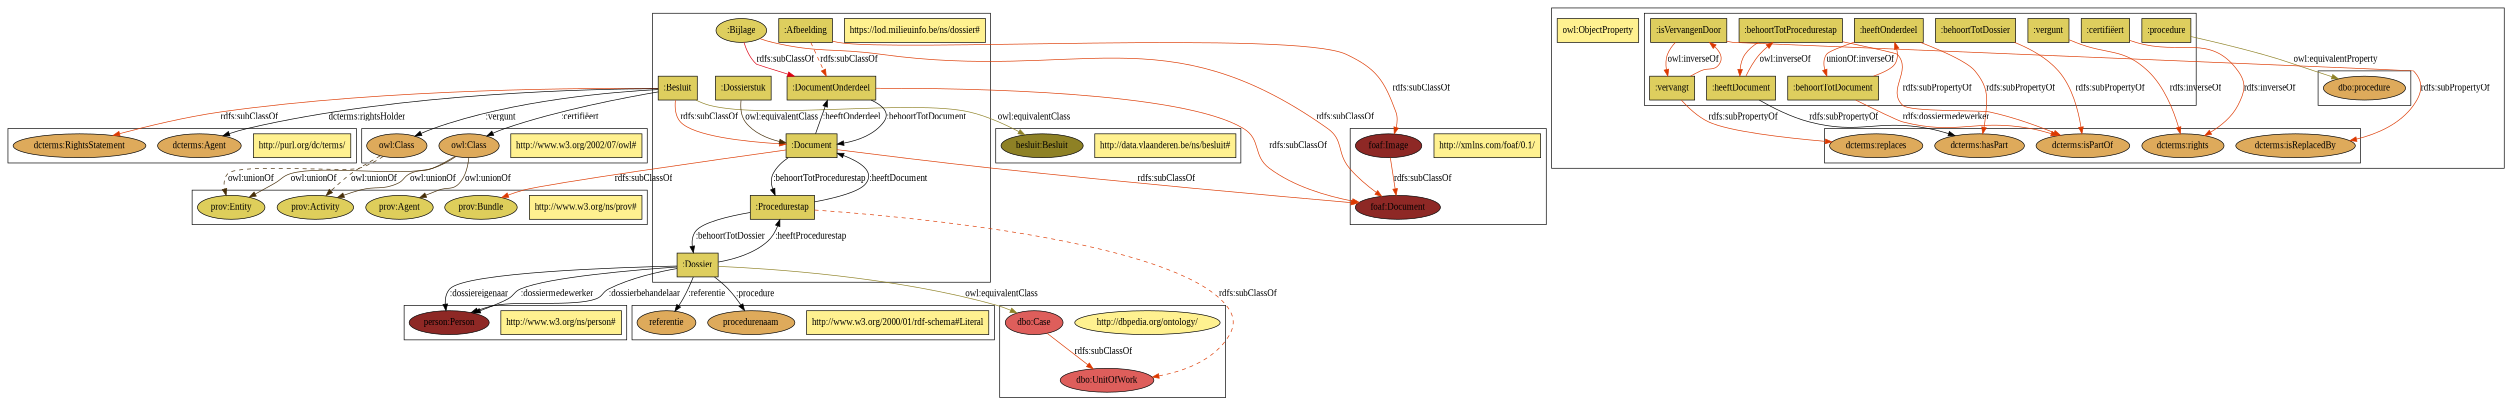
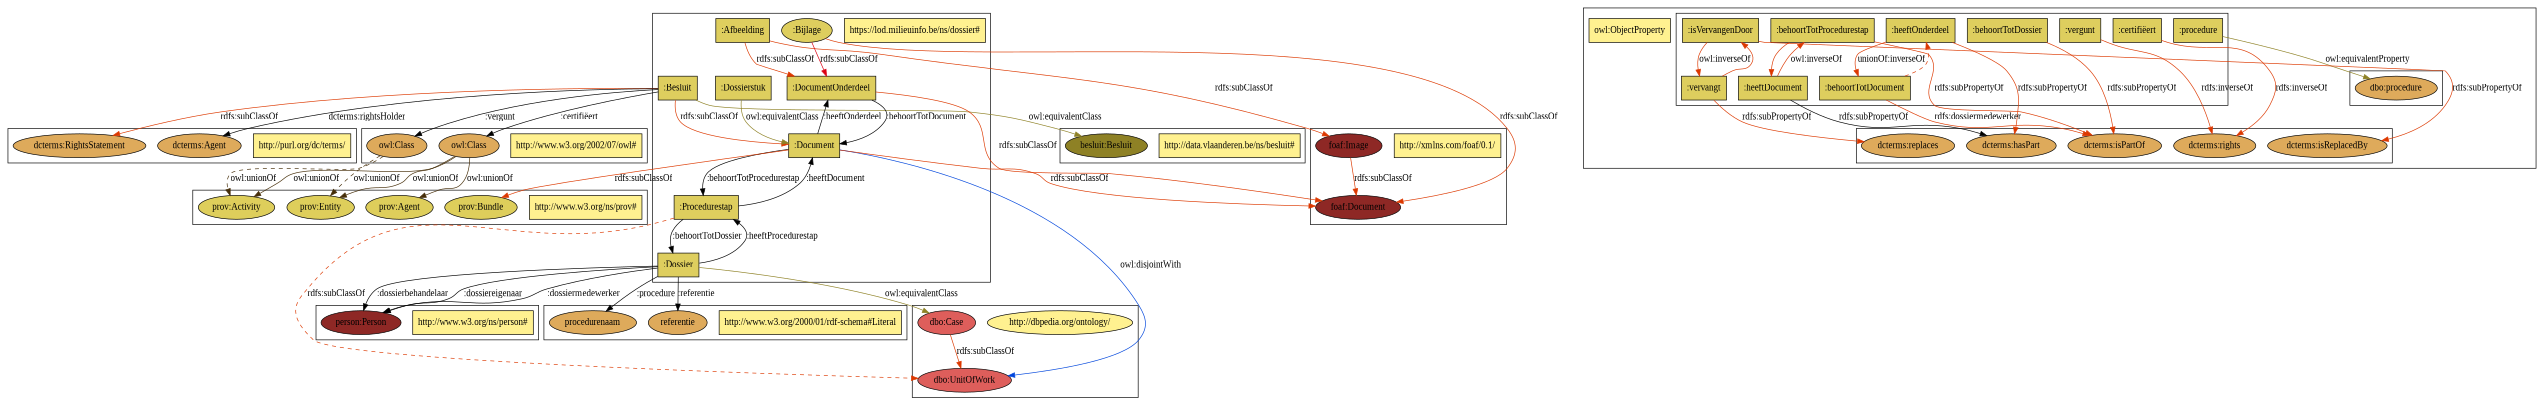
(817, 56) -> (760, 66)
(1892, 67) -> (1923, 67)
(751, 128) -> (753, 129)
none -> (1078, 241)
